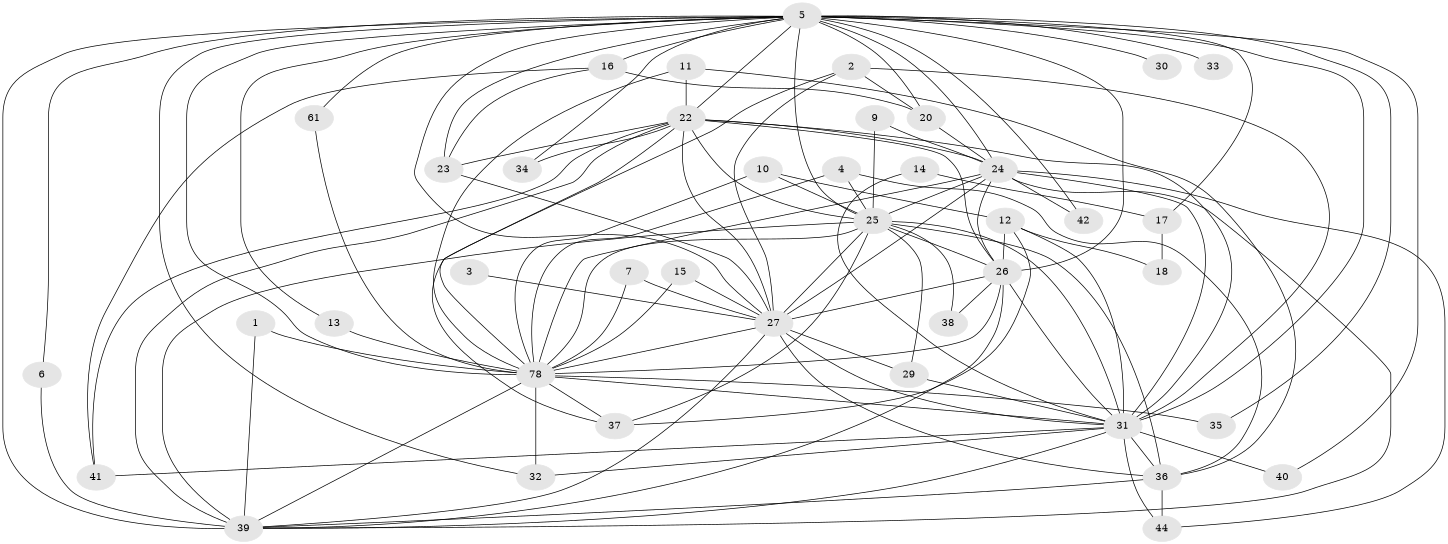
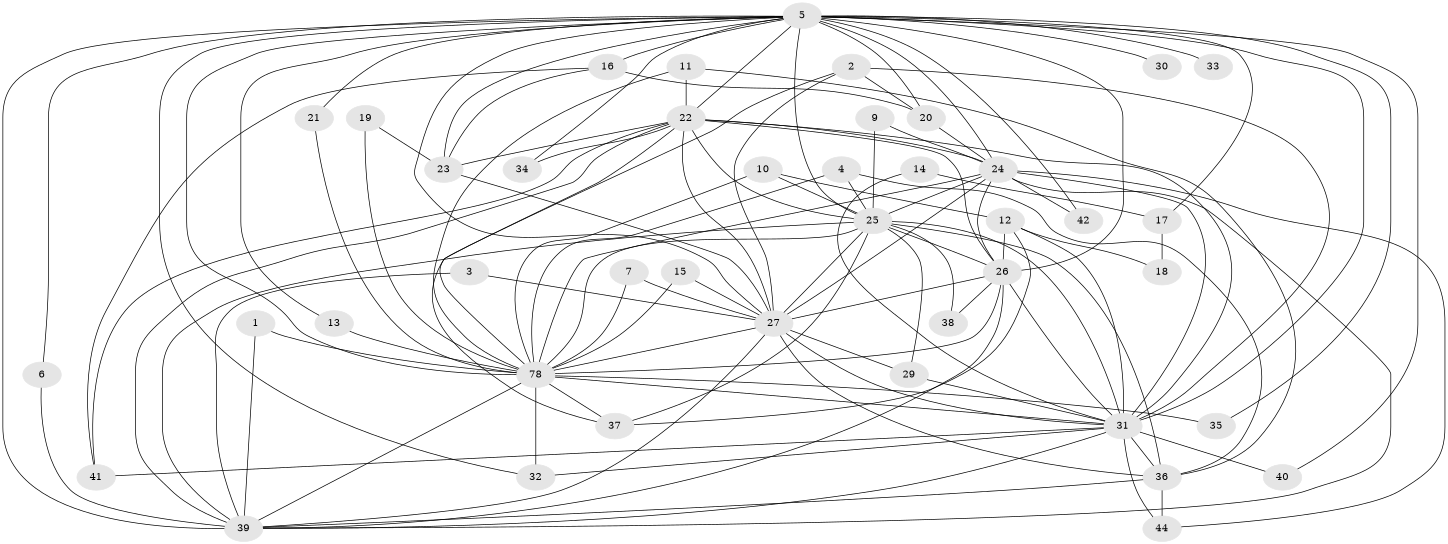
(314, 118) -> (314, 118)
none -> (366, 118)
none -> (236, 307)
